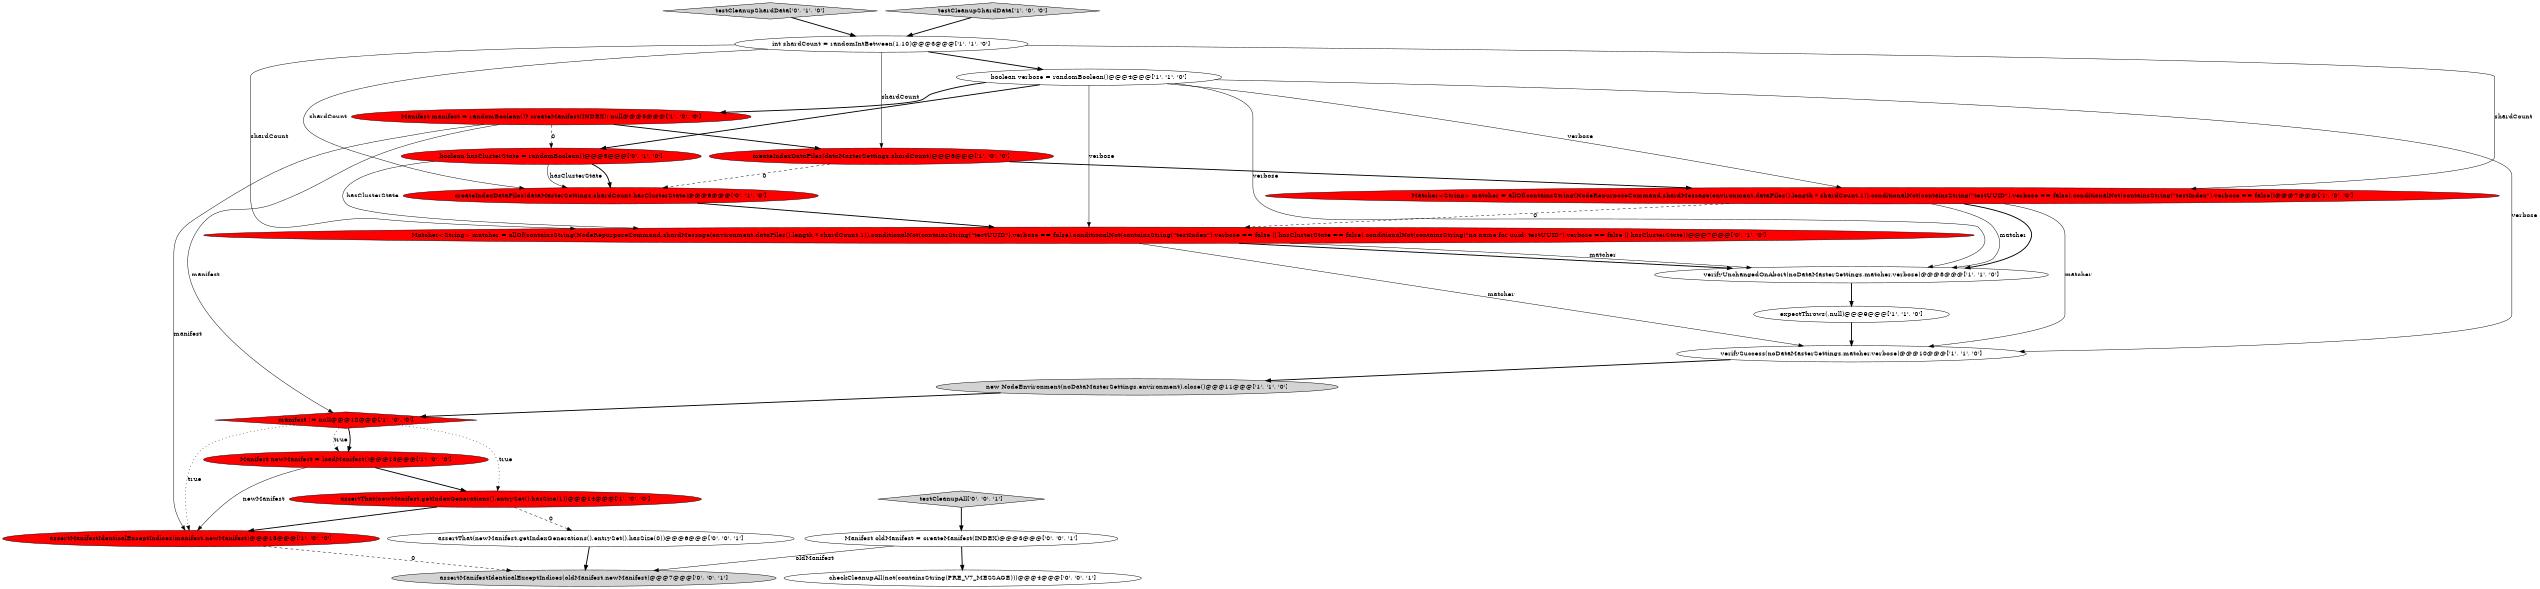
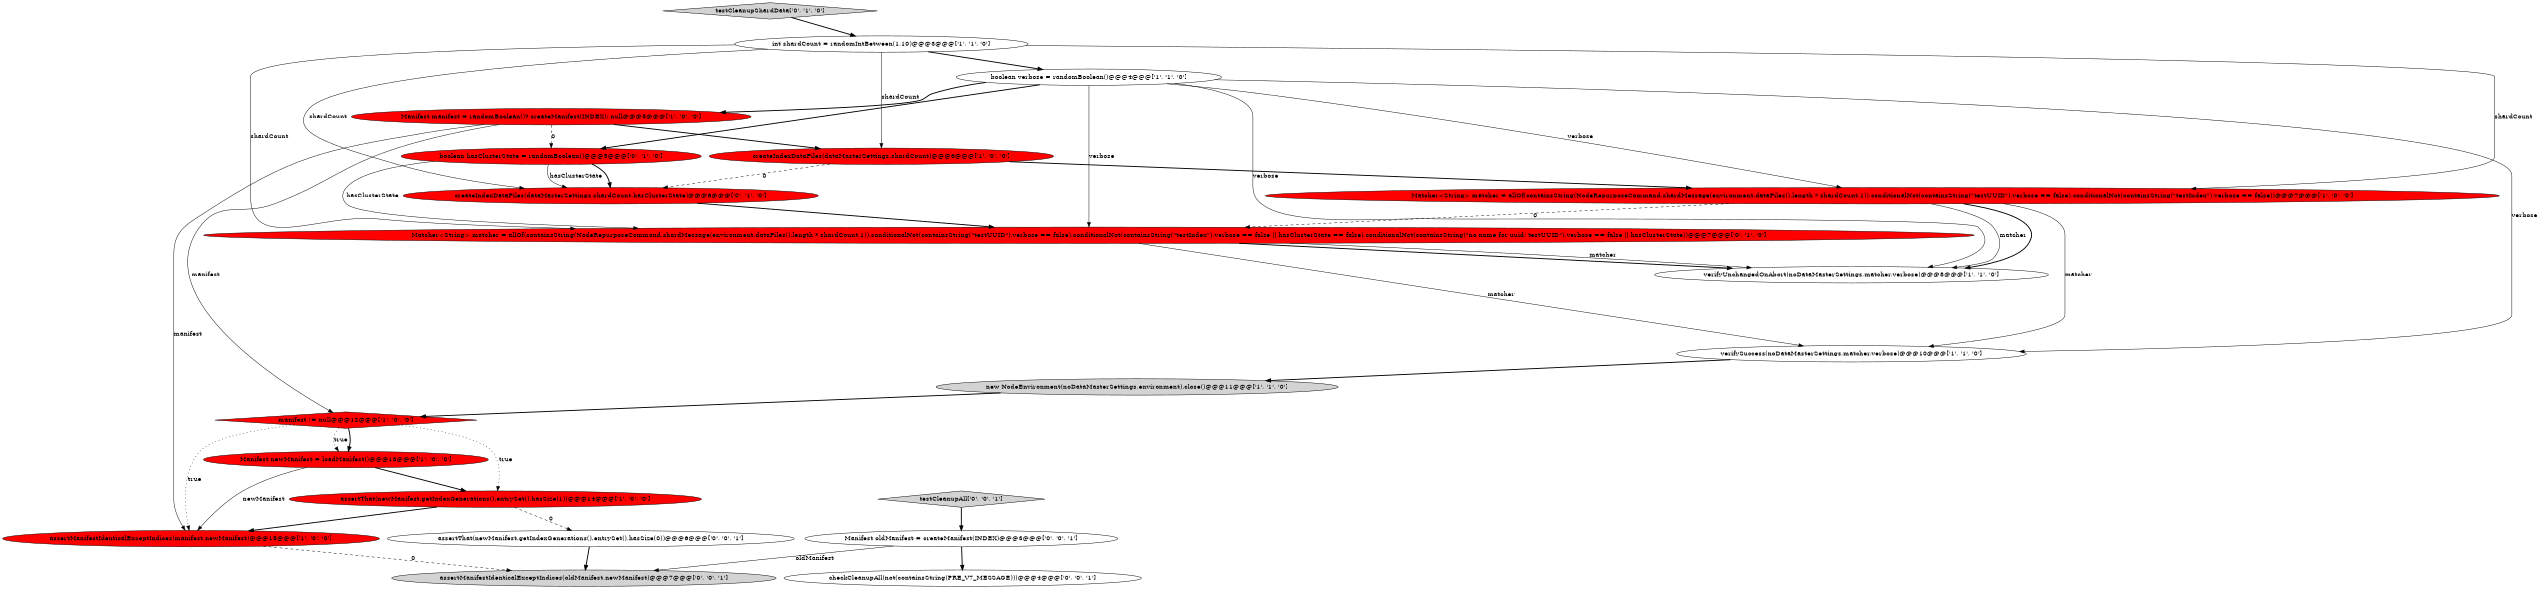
(993, 11) -> none
(1852, 314) -> none
